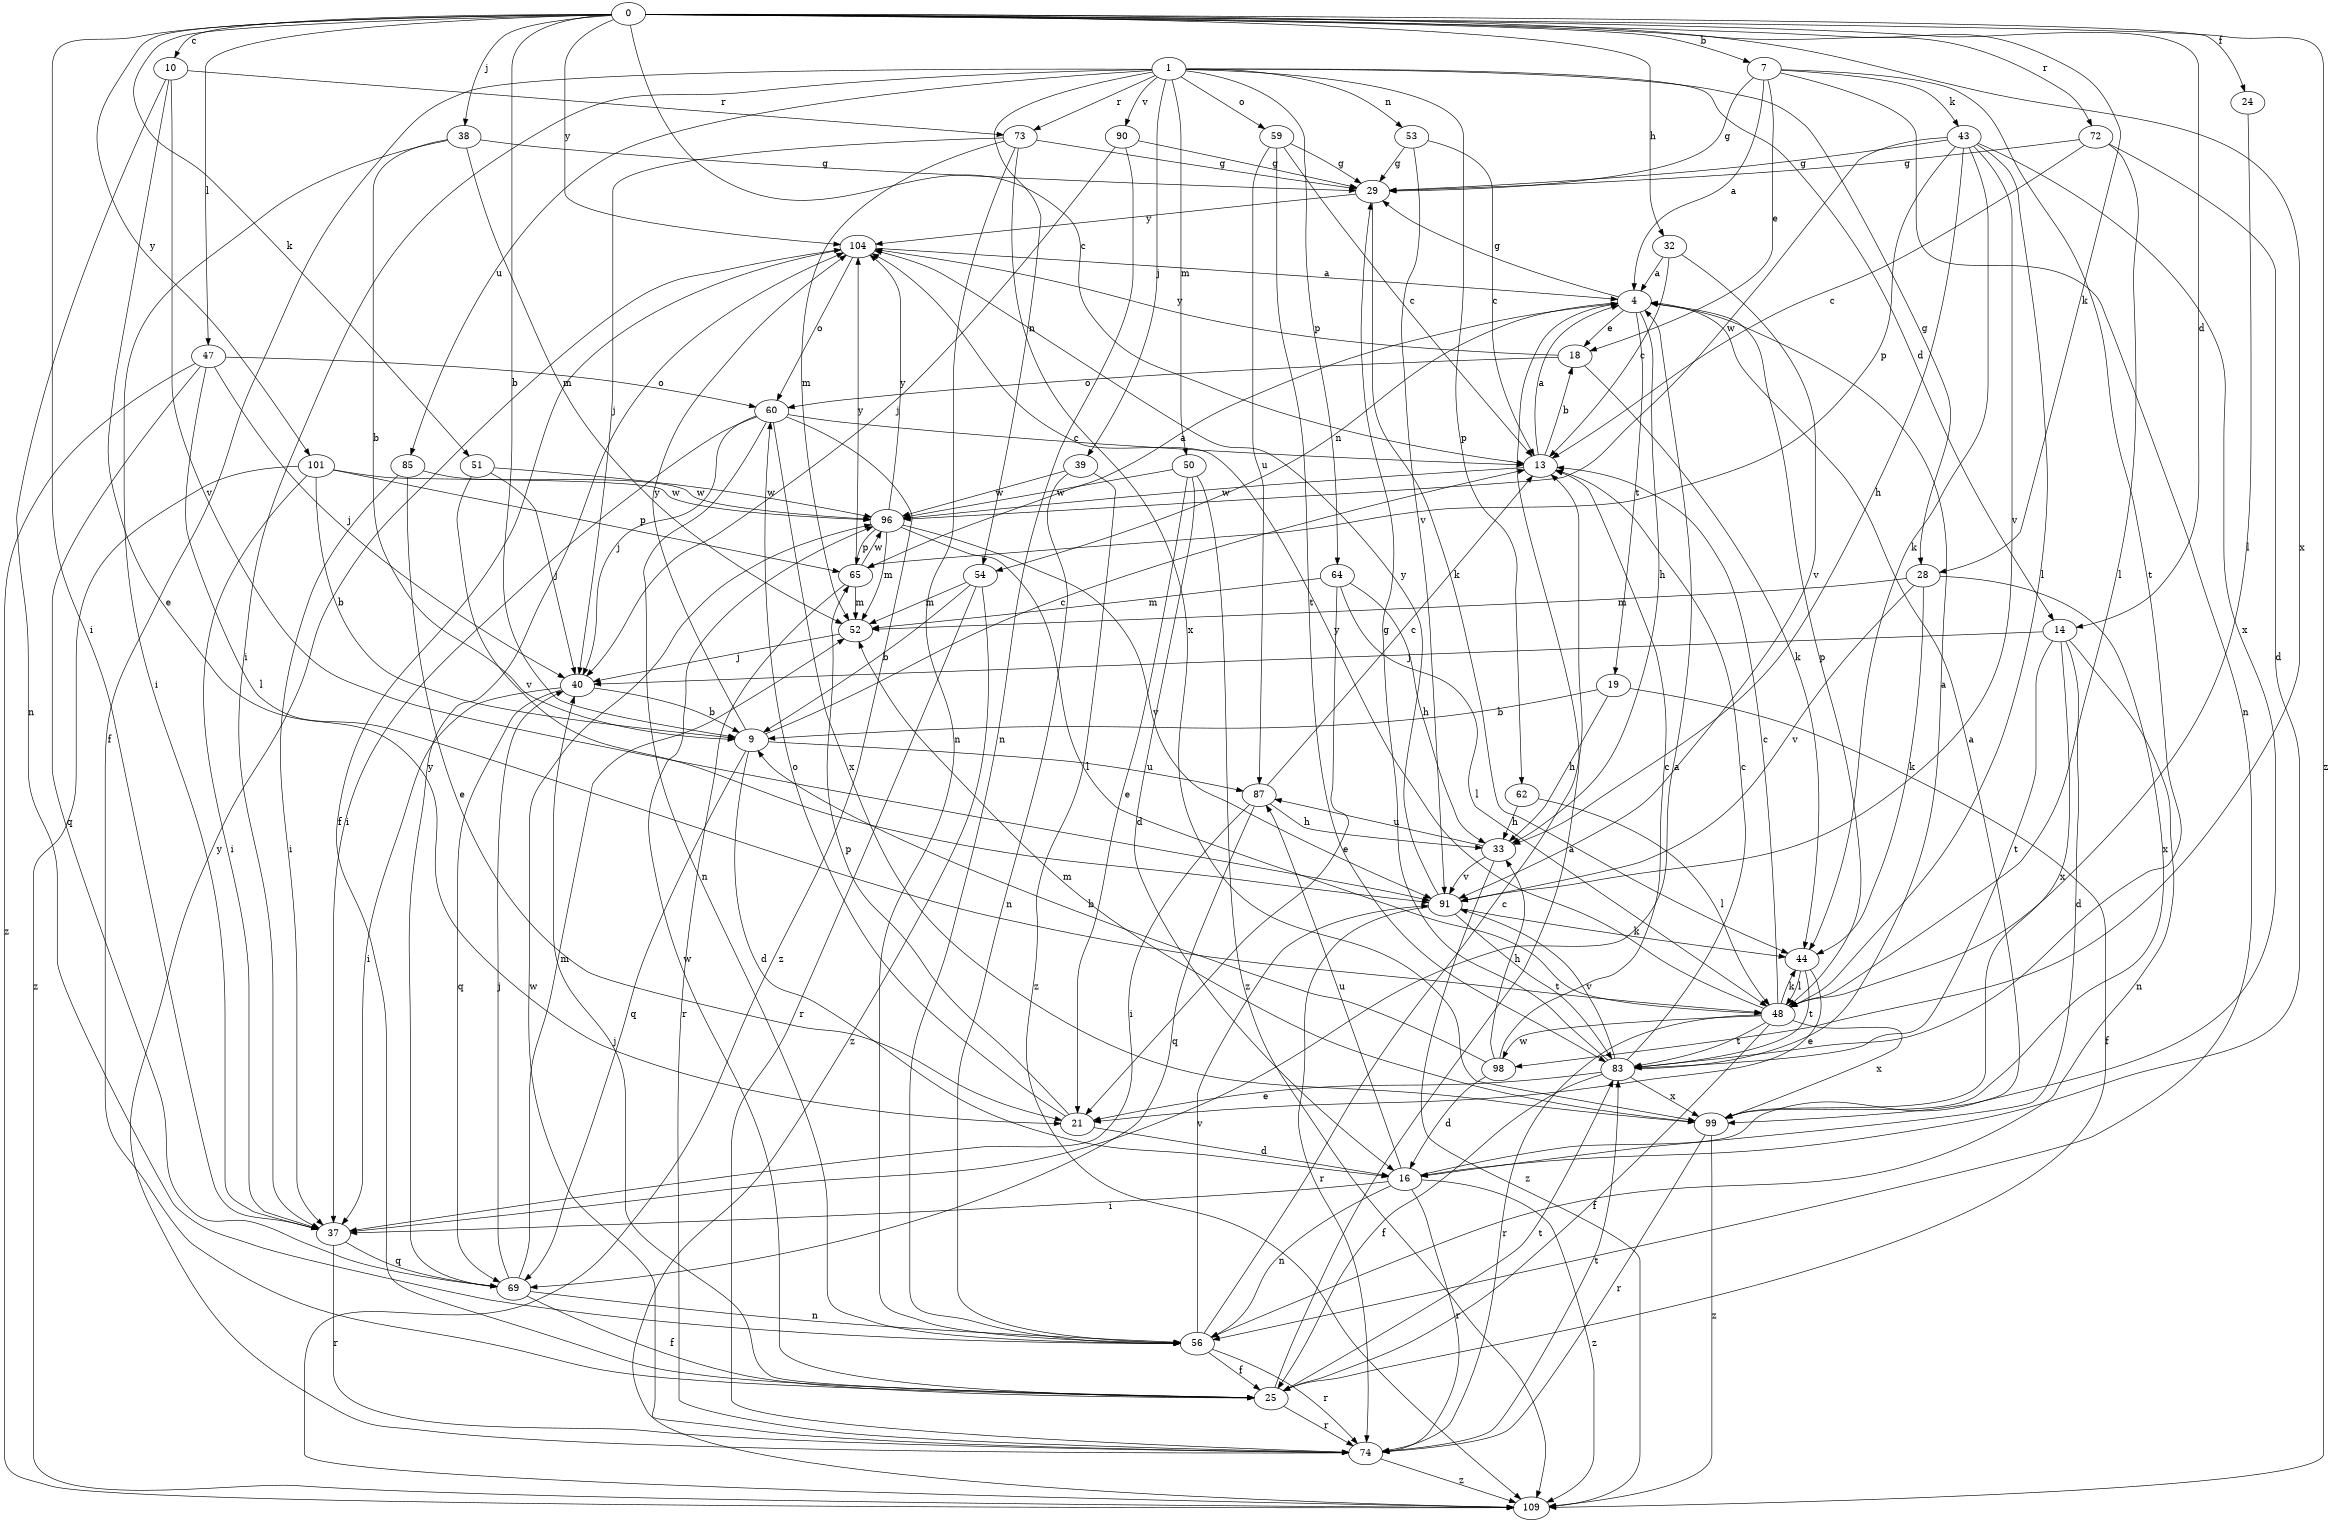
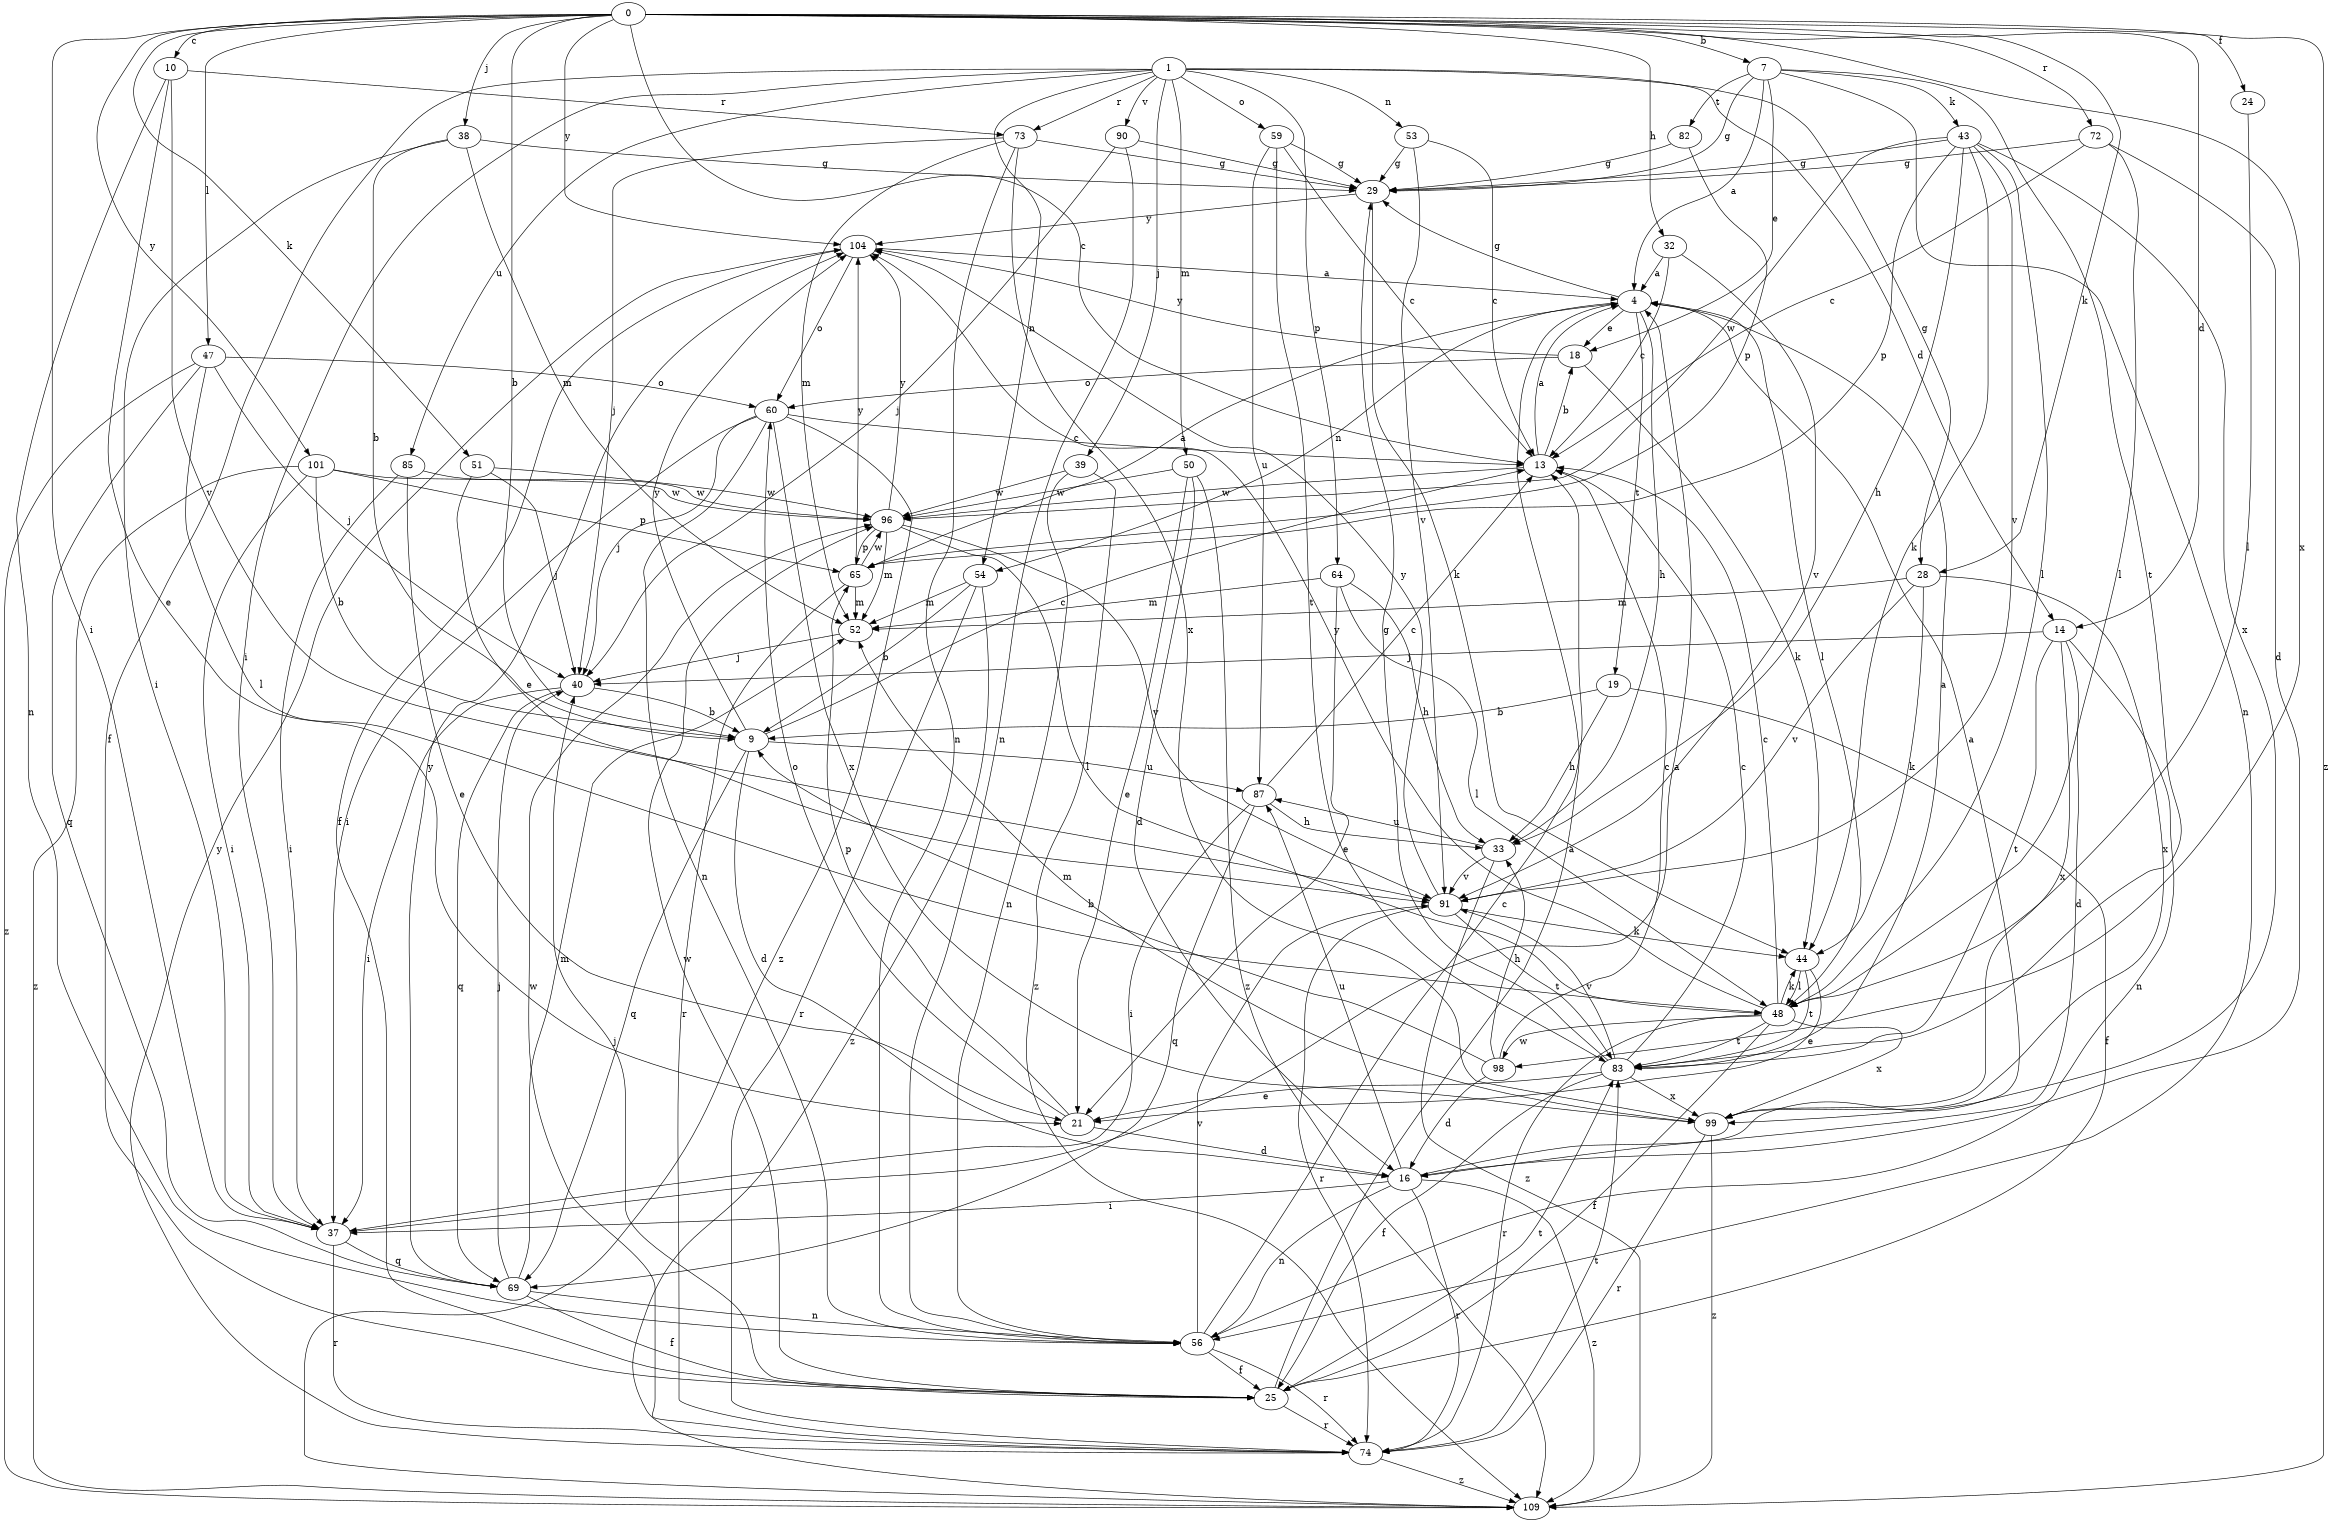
none -> (1685, 137)
(1823, 658) -> (1823, 658)
(529, 685) -> (529, 685)
(1522, 795) -> none
